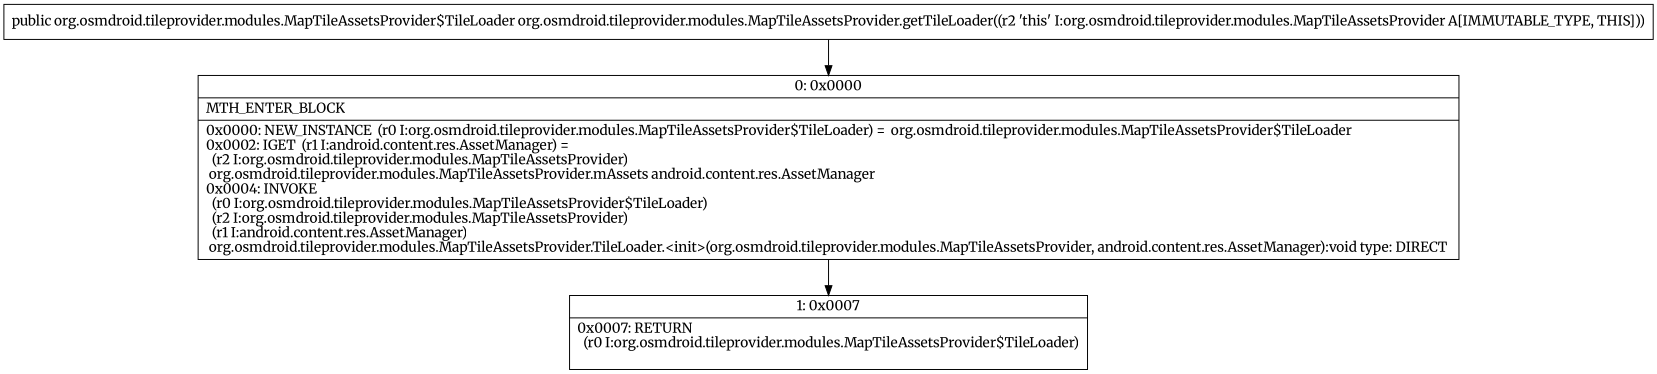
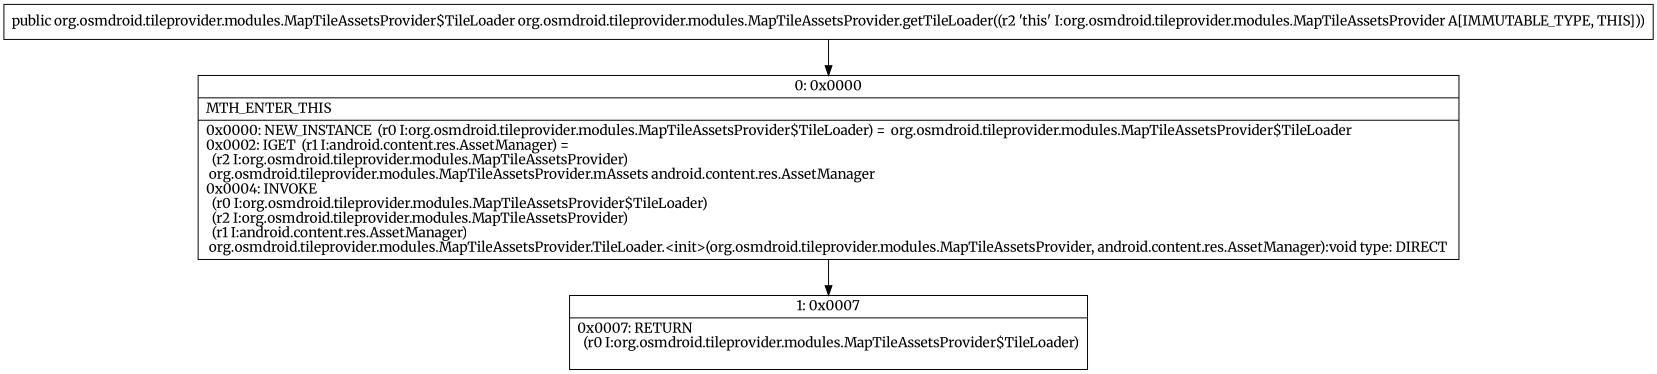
(276, 109) -> (269, 109)
